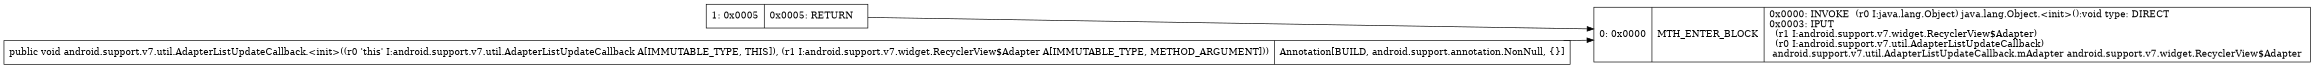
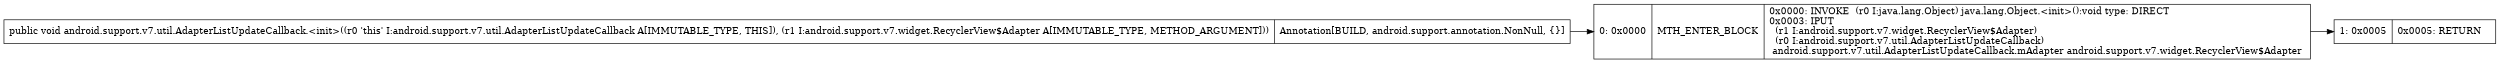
(1227, 23) -> (2319, 32)
